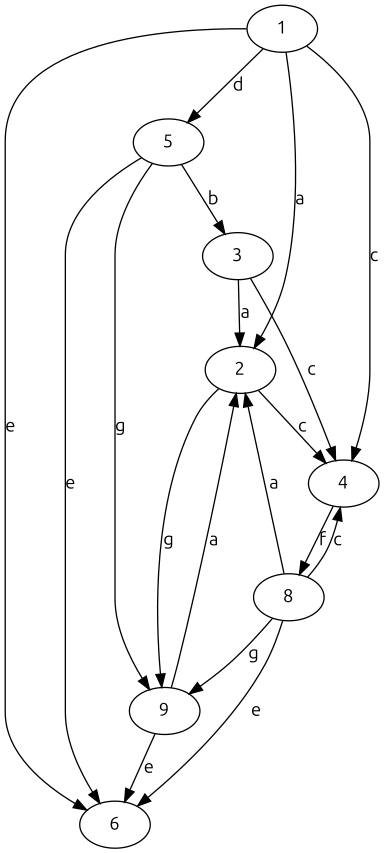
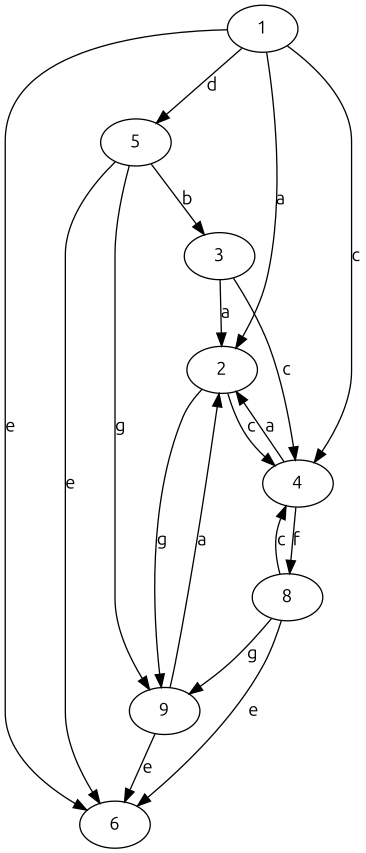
(266, 490) -> (264, 432)
